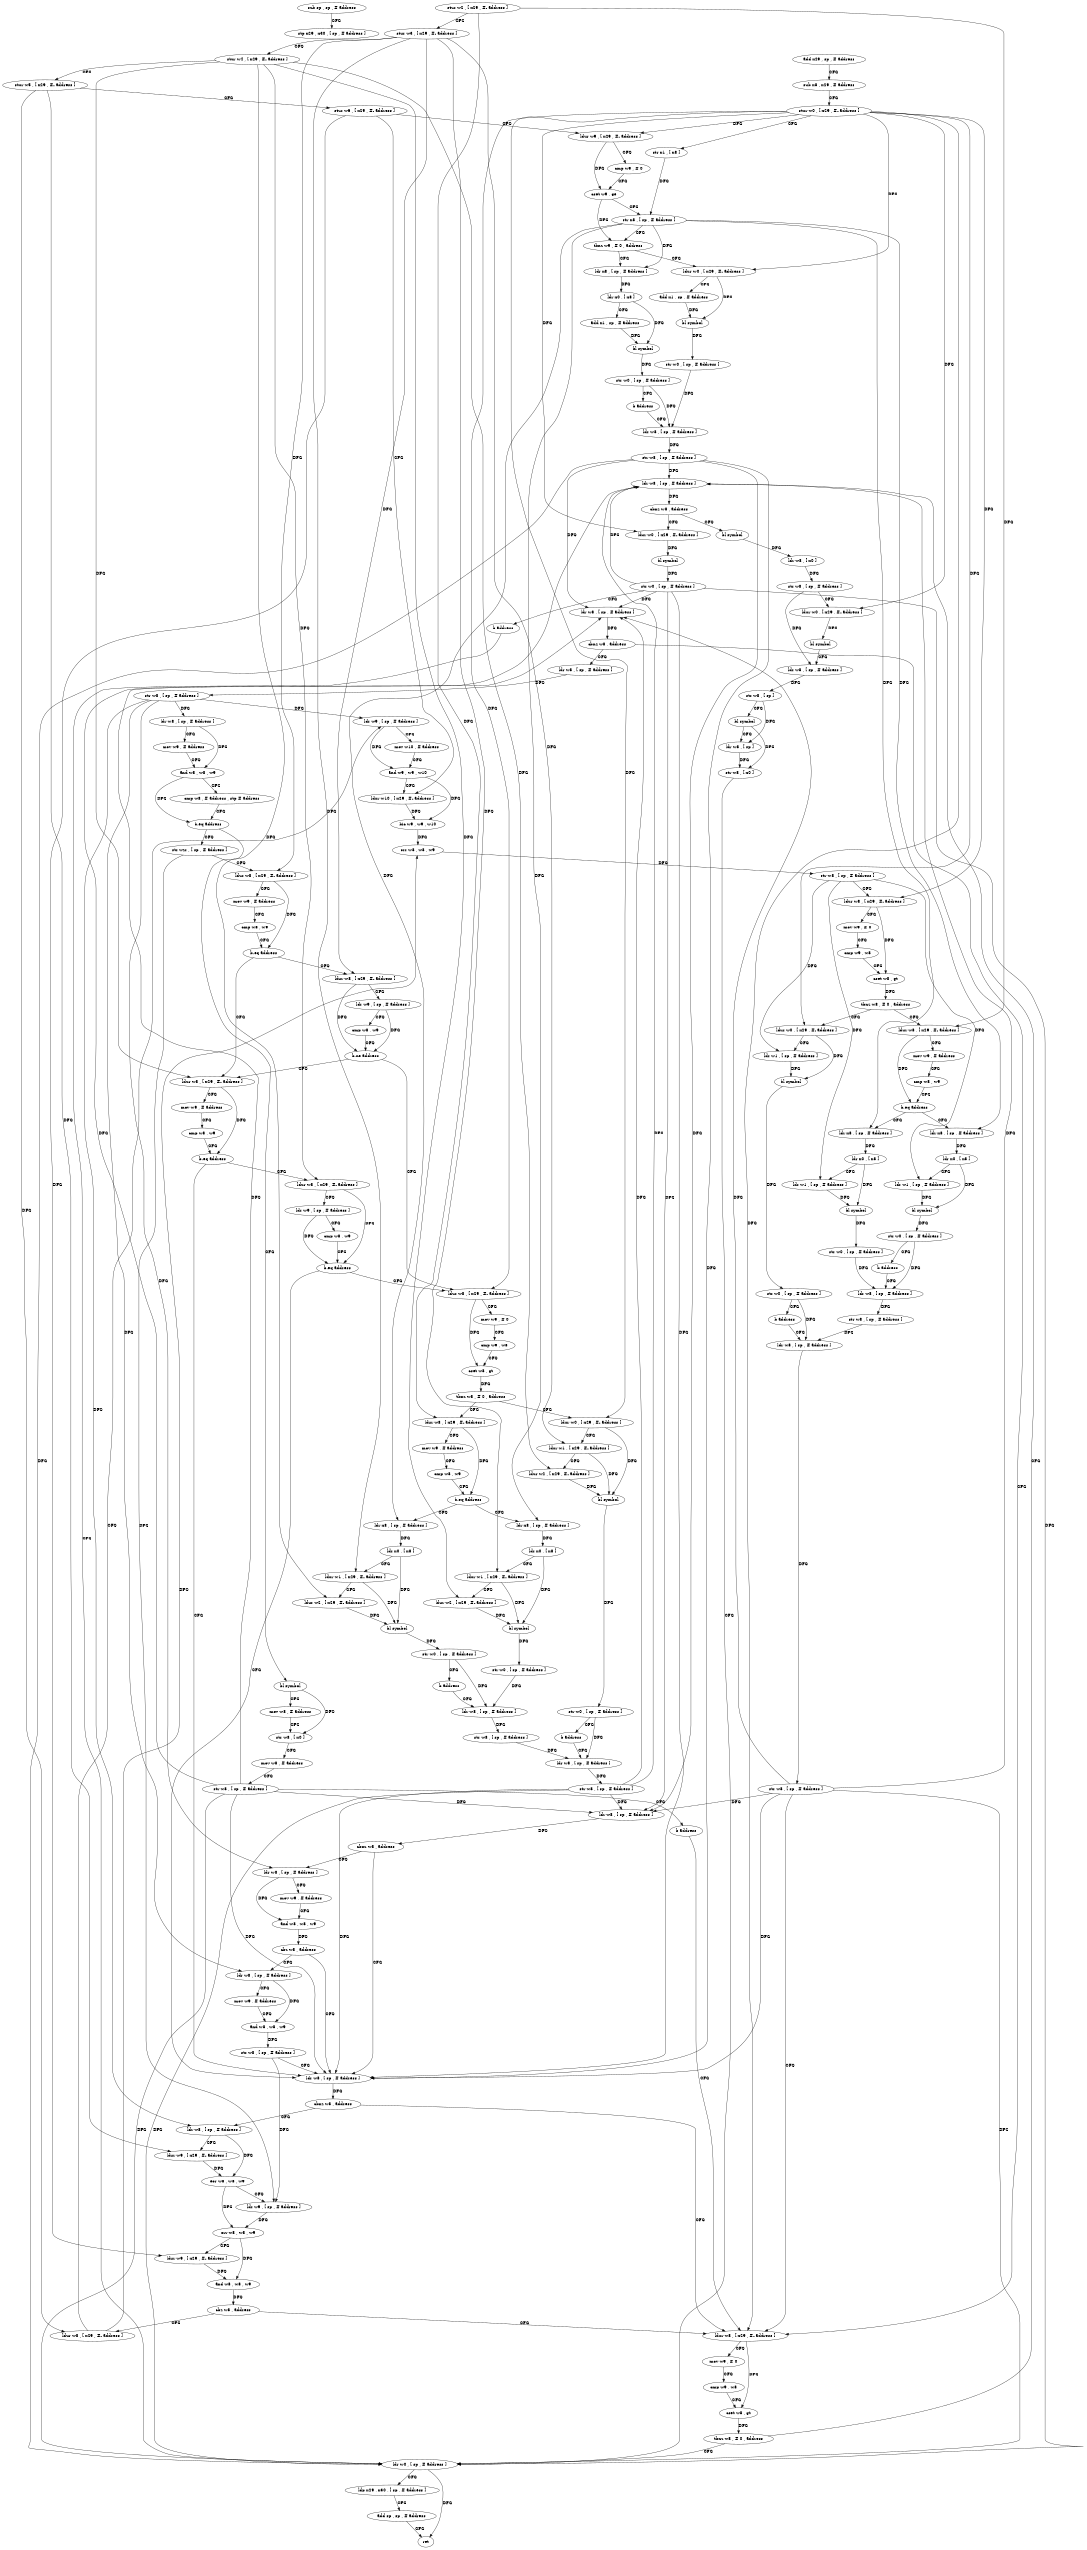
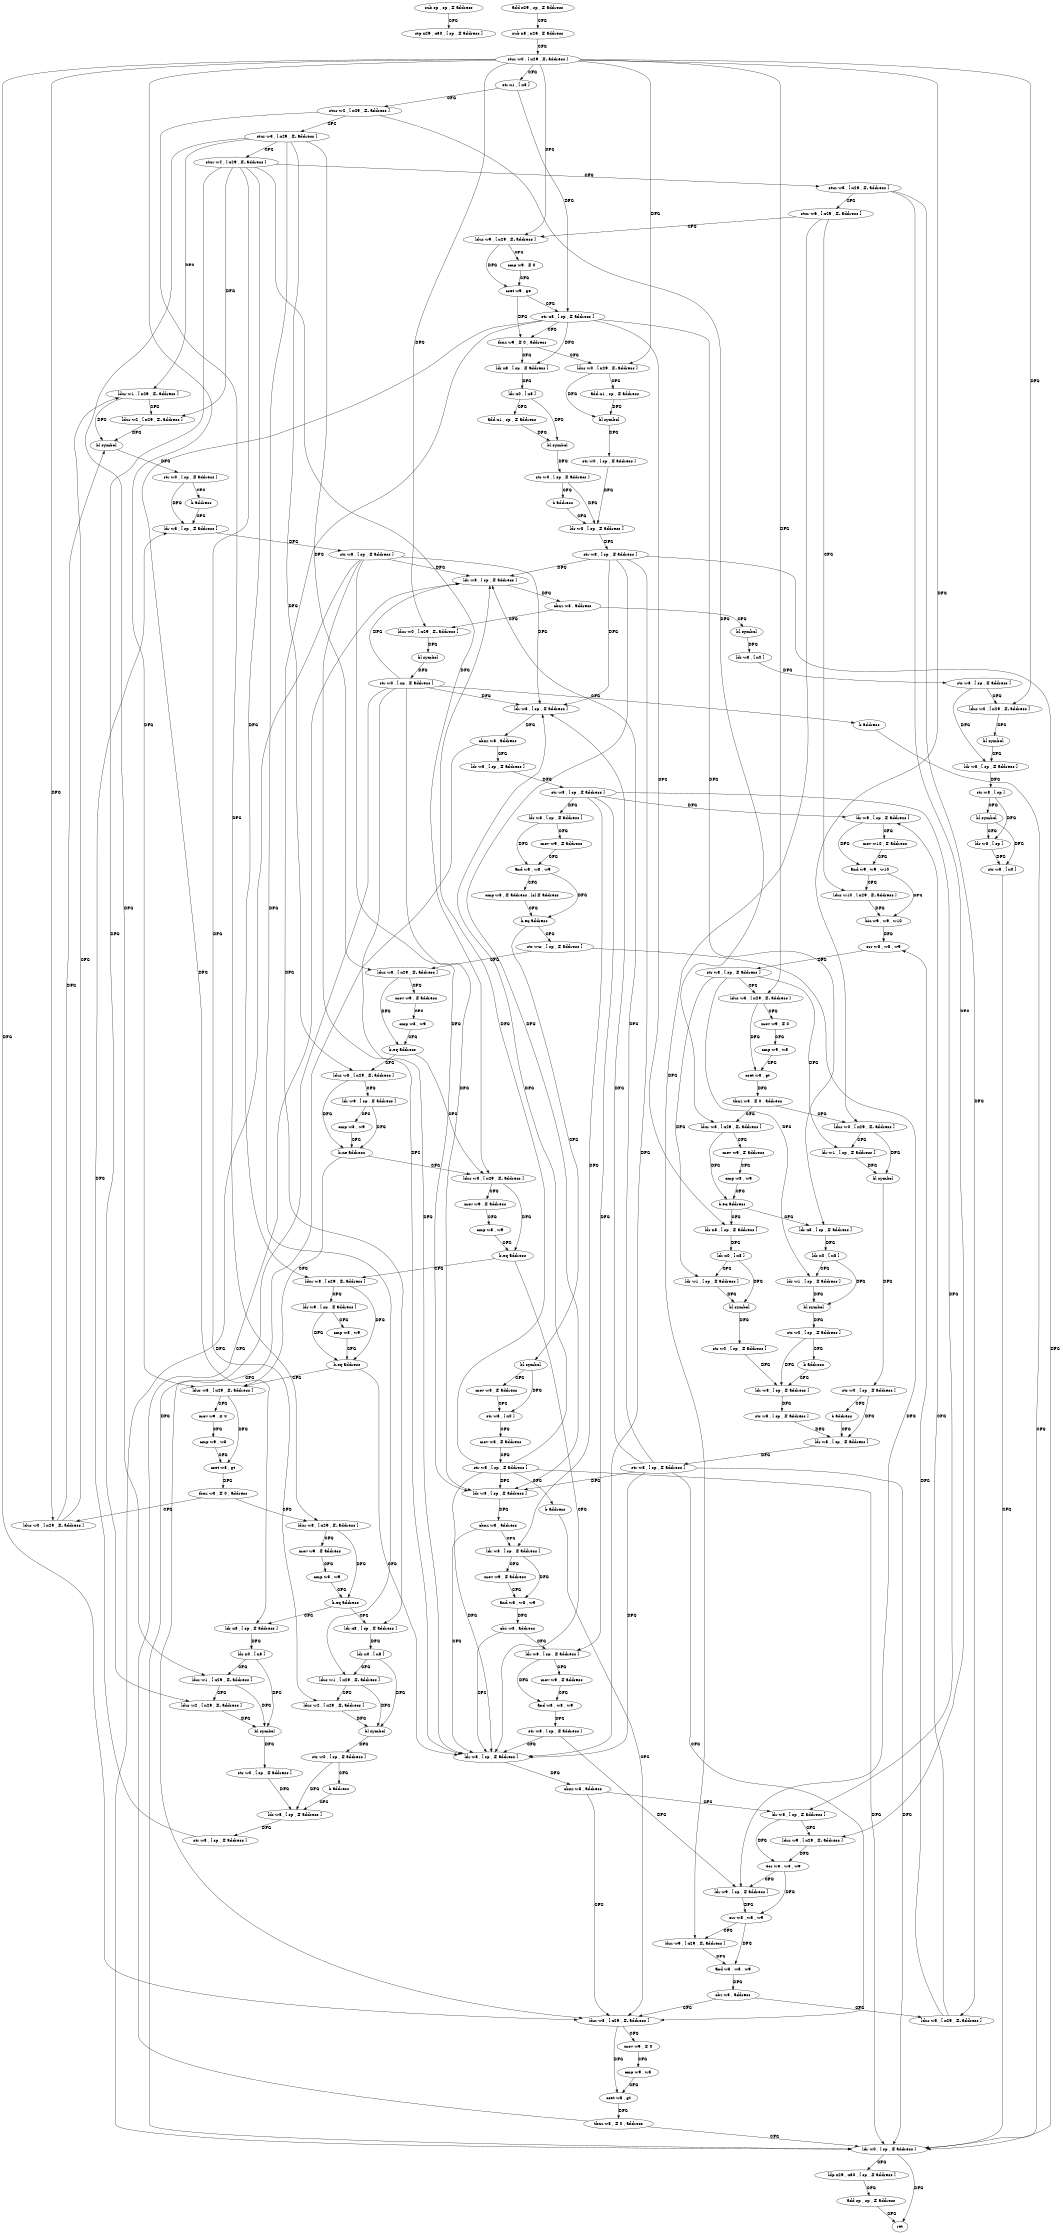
(829, 85) -> (538, 34)
none -> (443, 97)
(222, 799) -> (522, 895)
